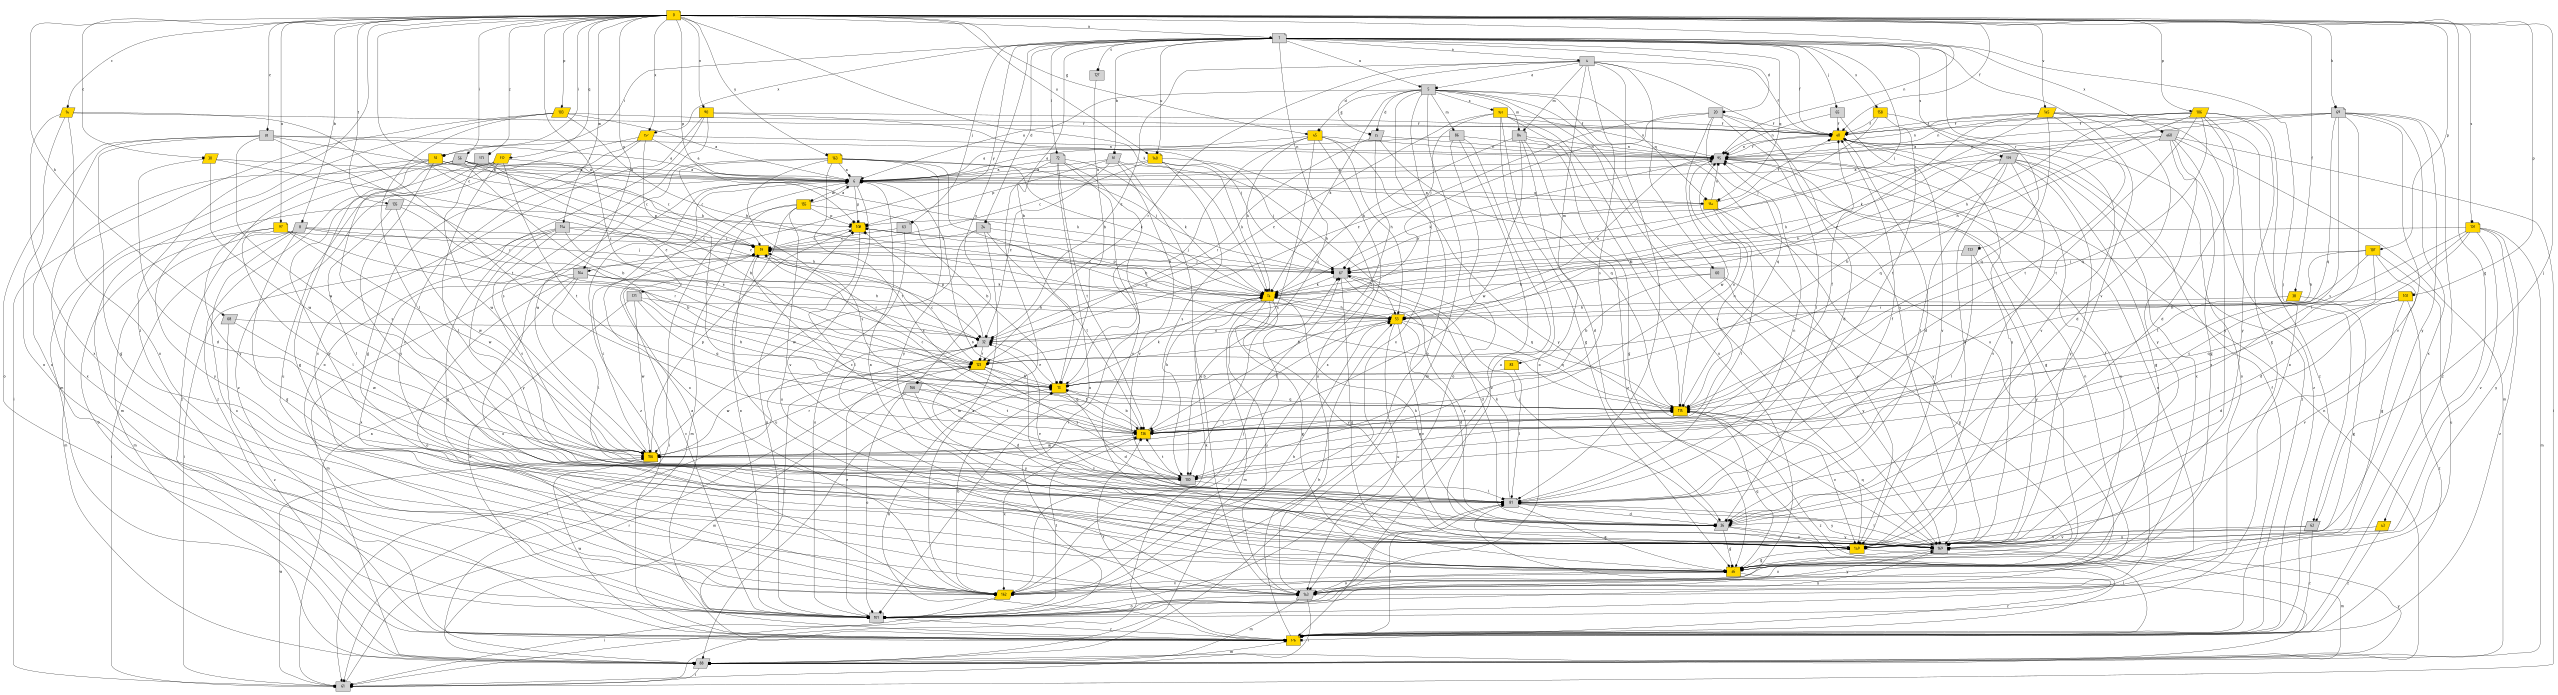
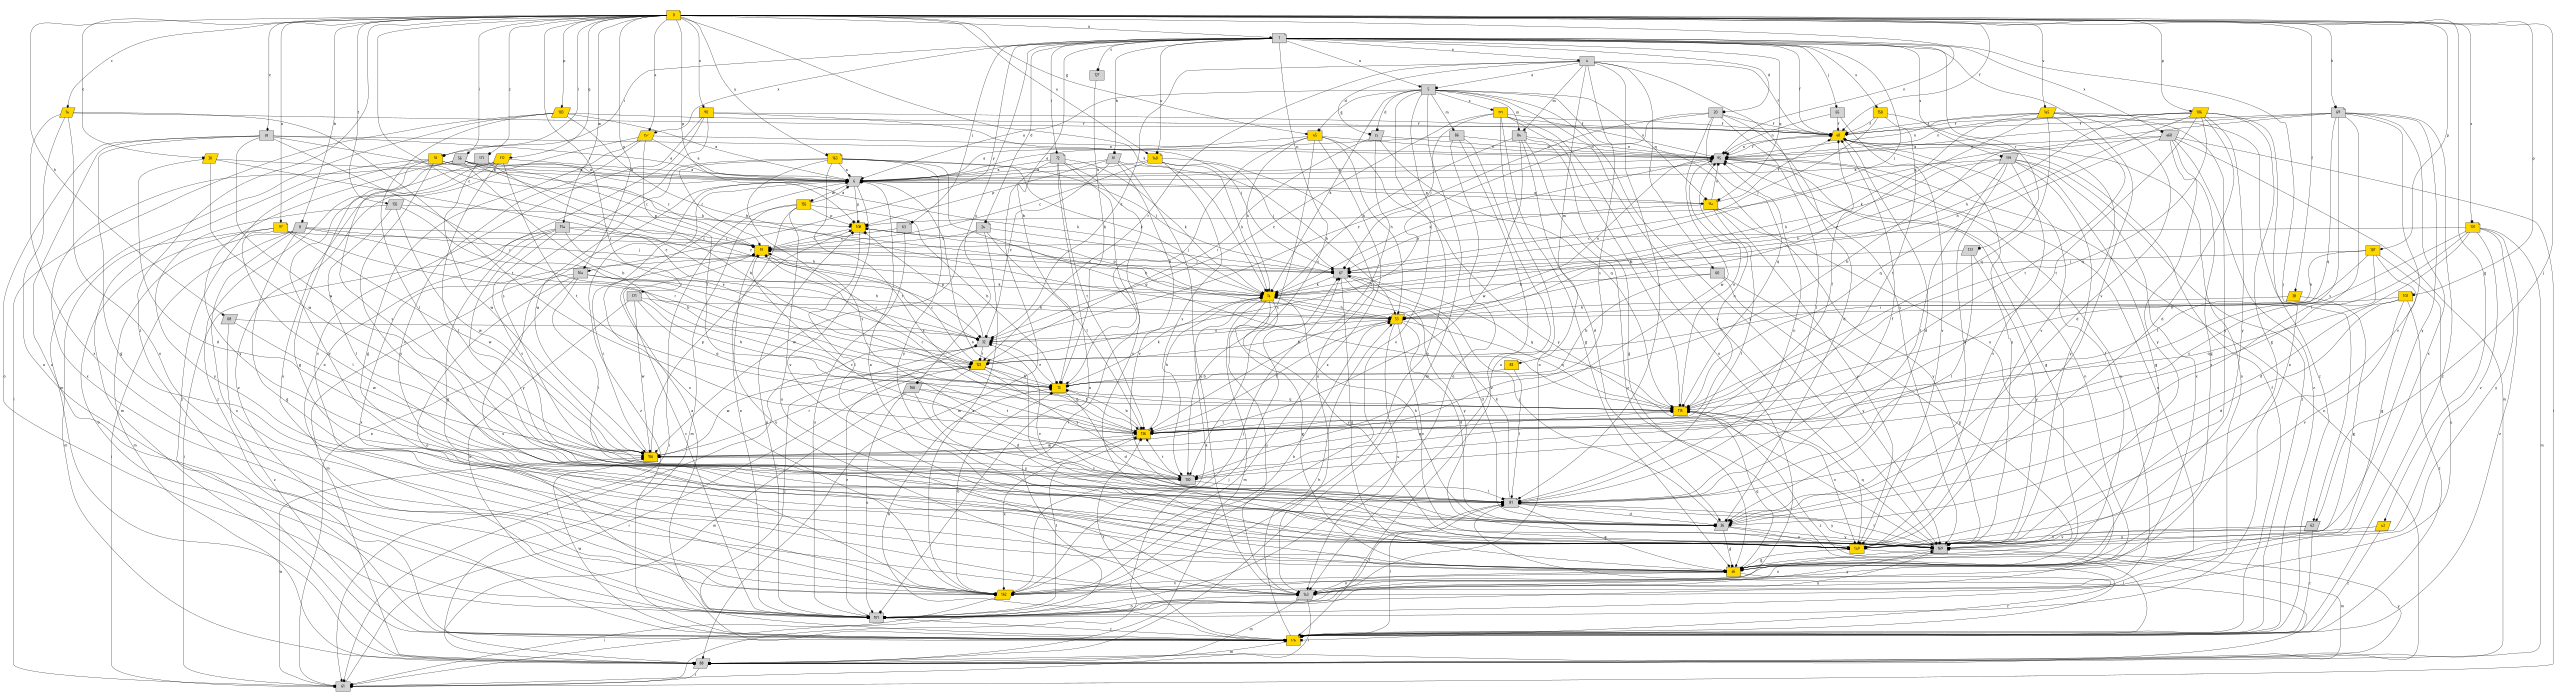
(1500, 113) -> (1500, 113)
